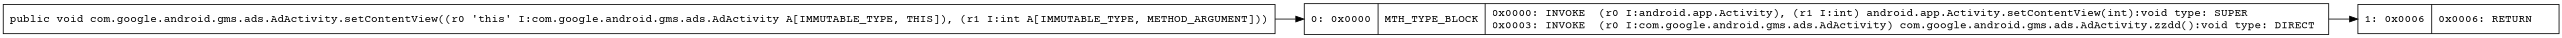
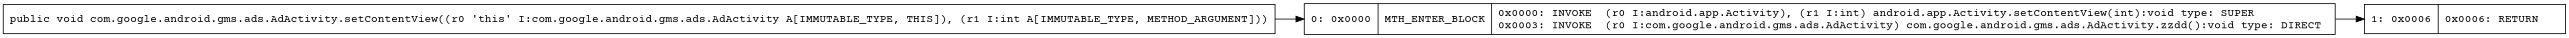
(1432, 19) -> (1435, 19)
